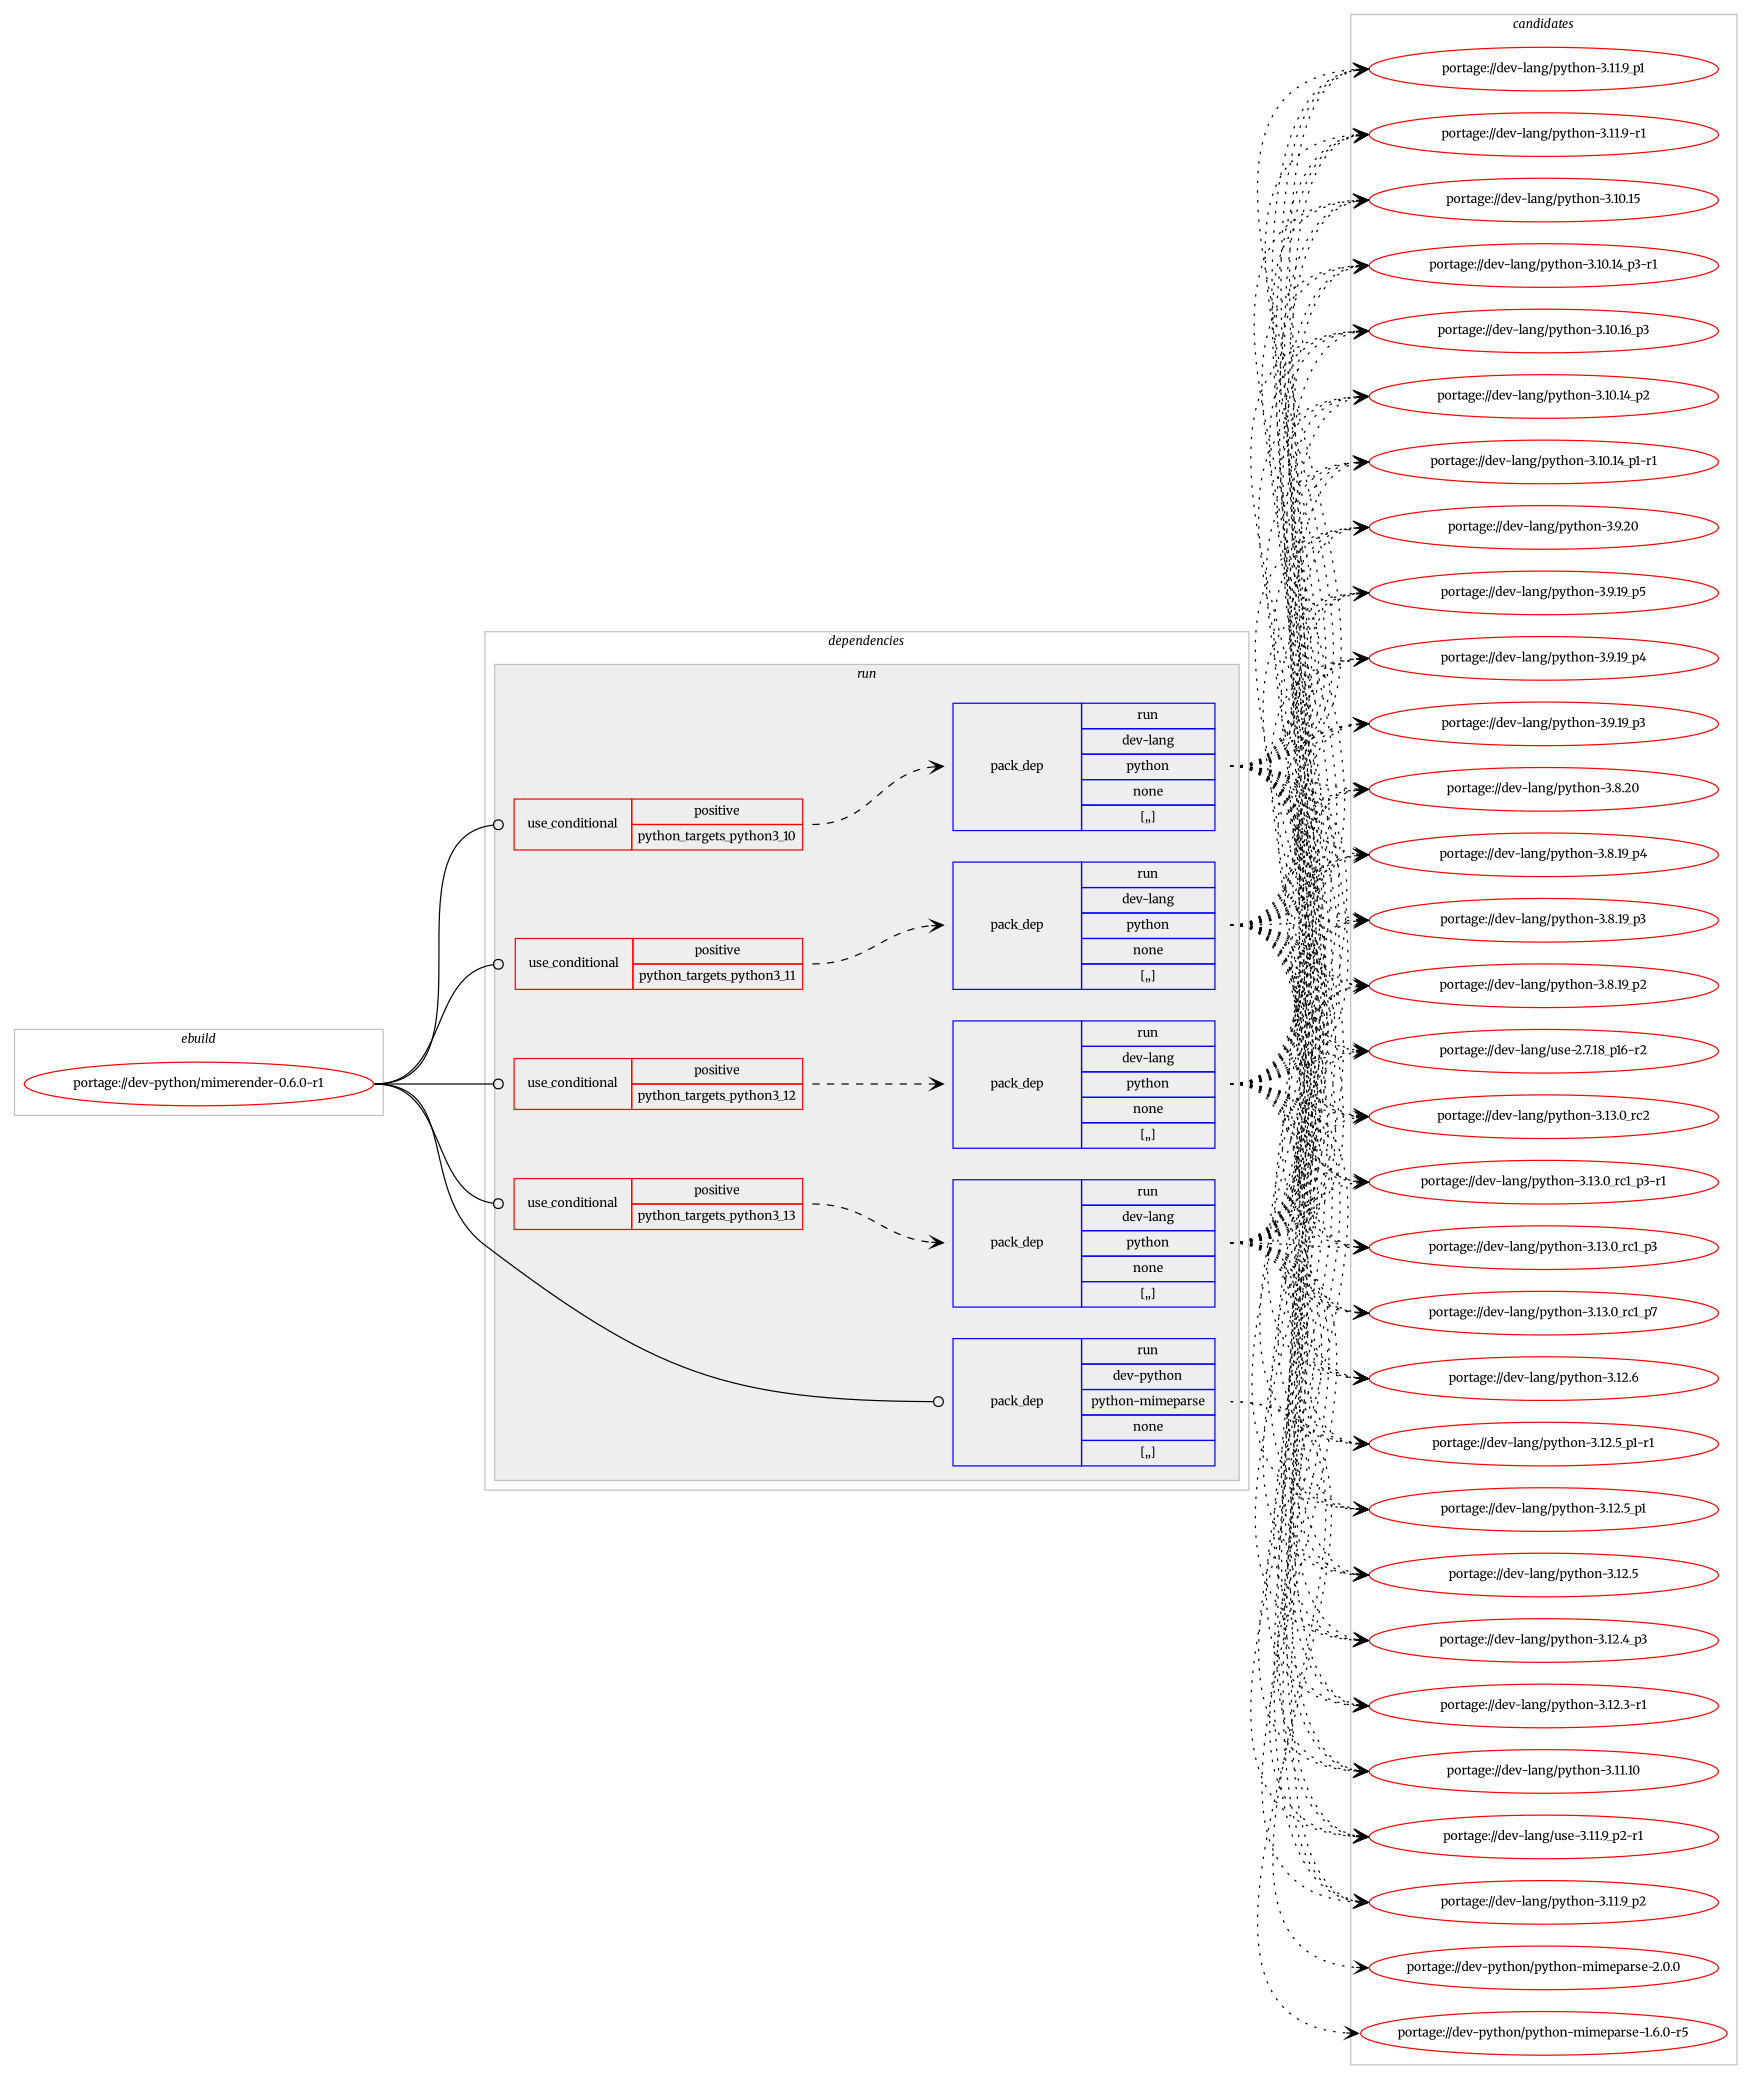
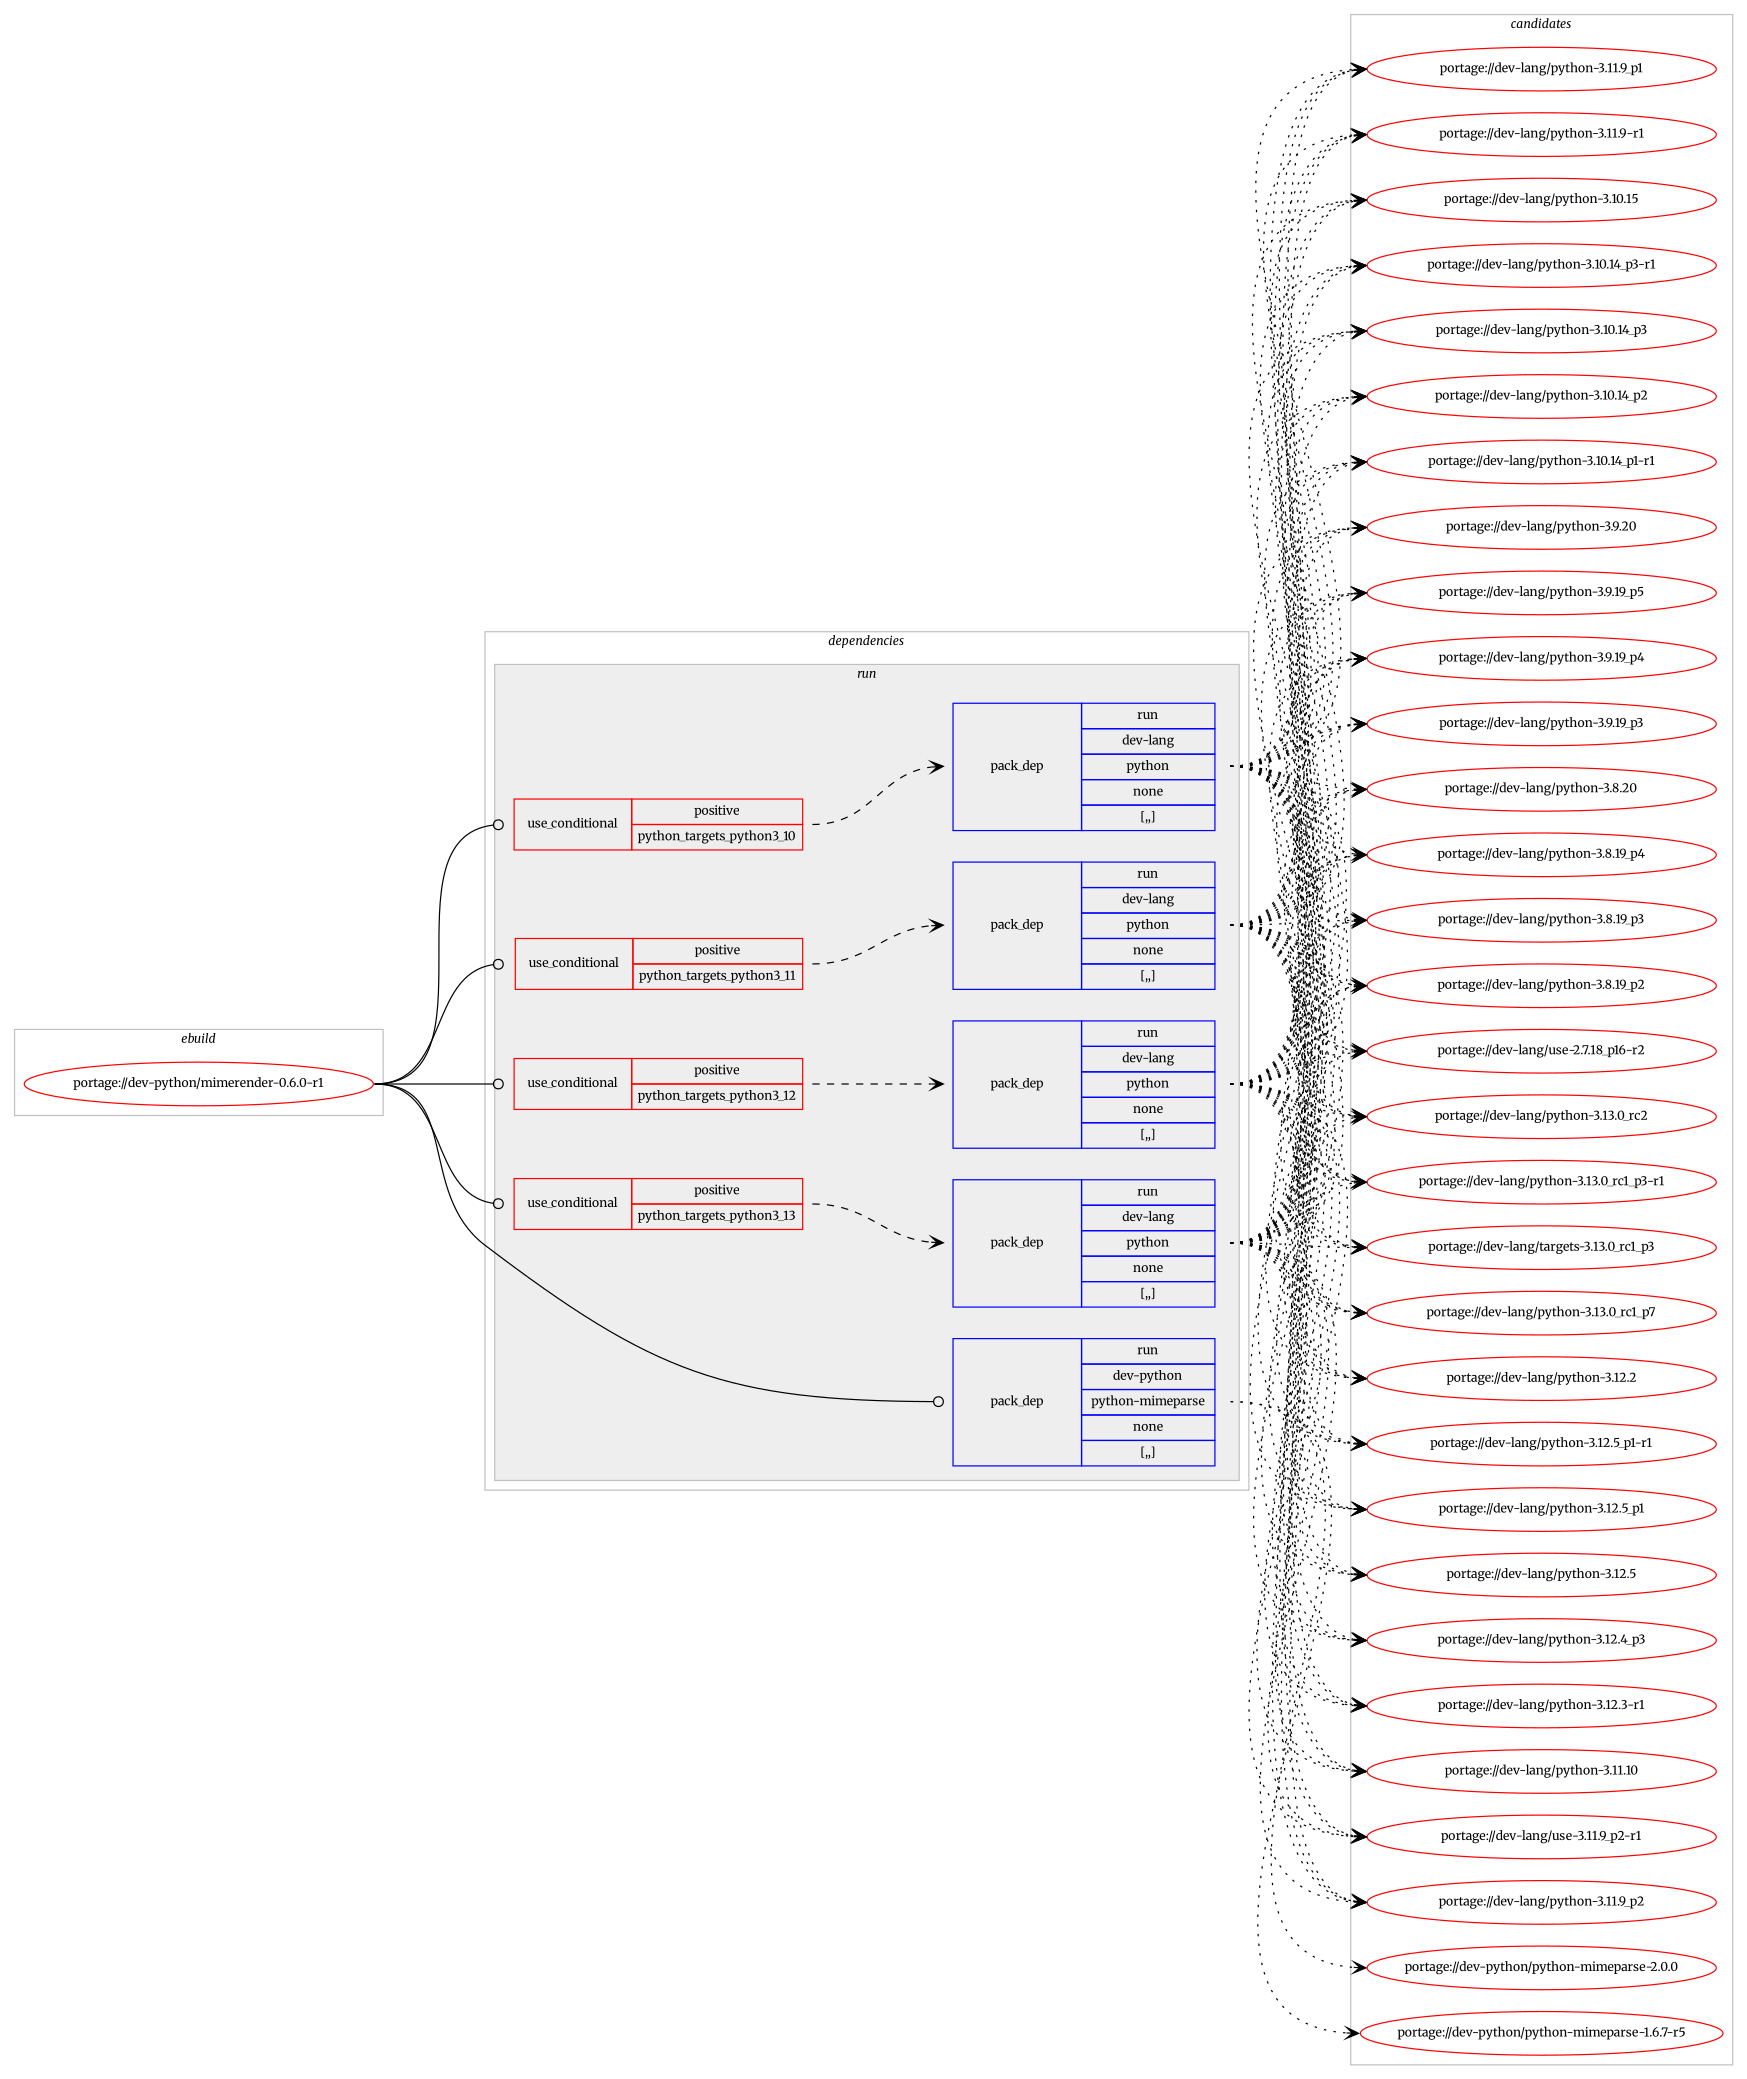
(1544, 331) -> (1542, 331)
(1544, 1248) -> (1542, 1248)
(1544, 1379) -> (1542, 1379)
(1544, 2033) -> (1542, 2033)
